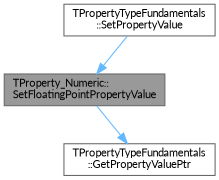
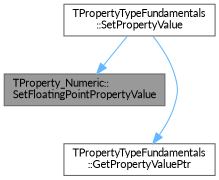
(109, 121) -> (177, 84)
